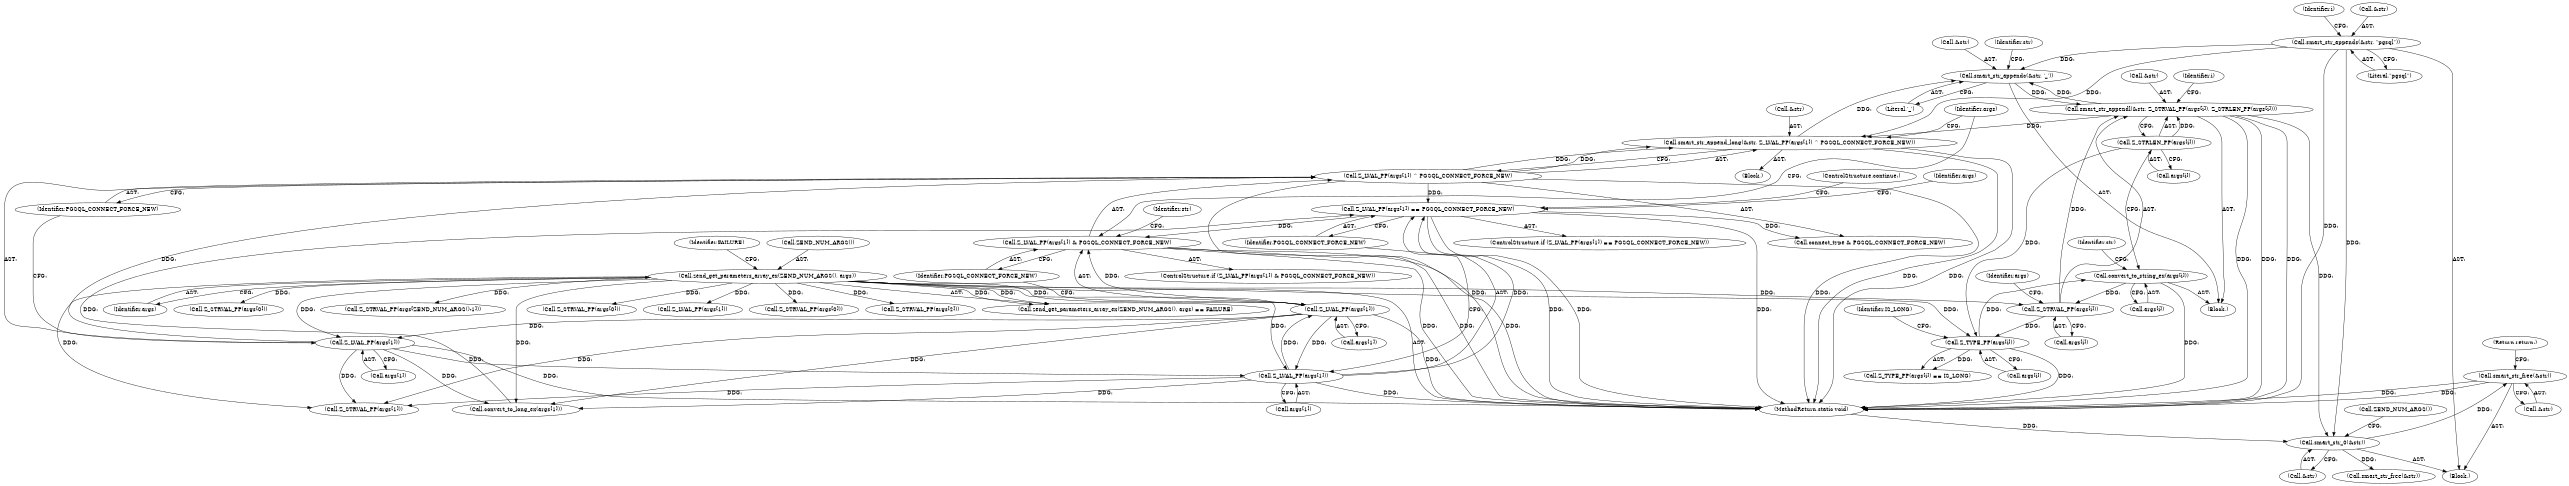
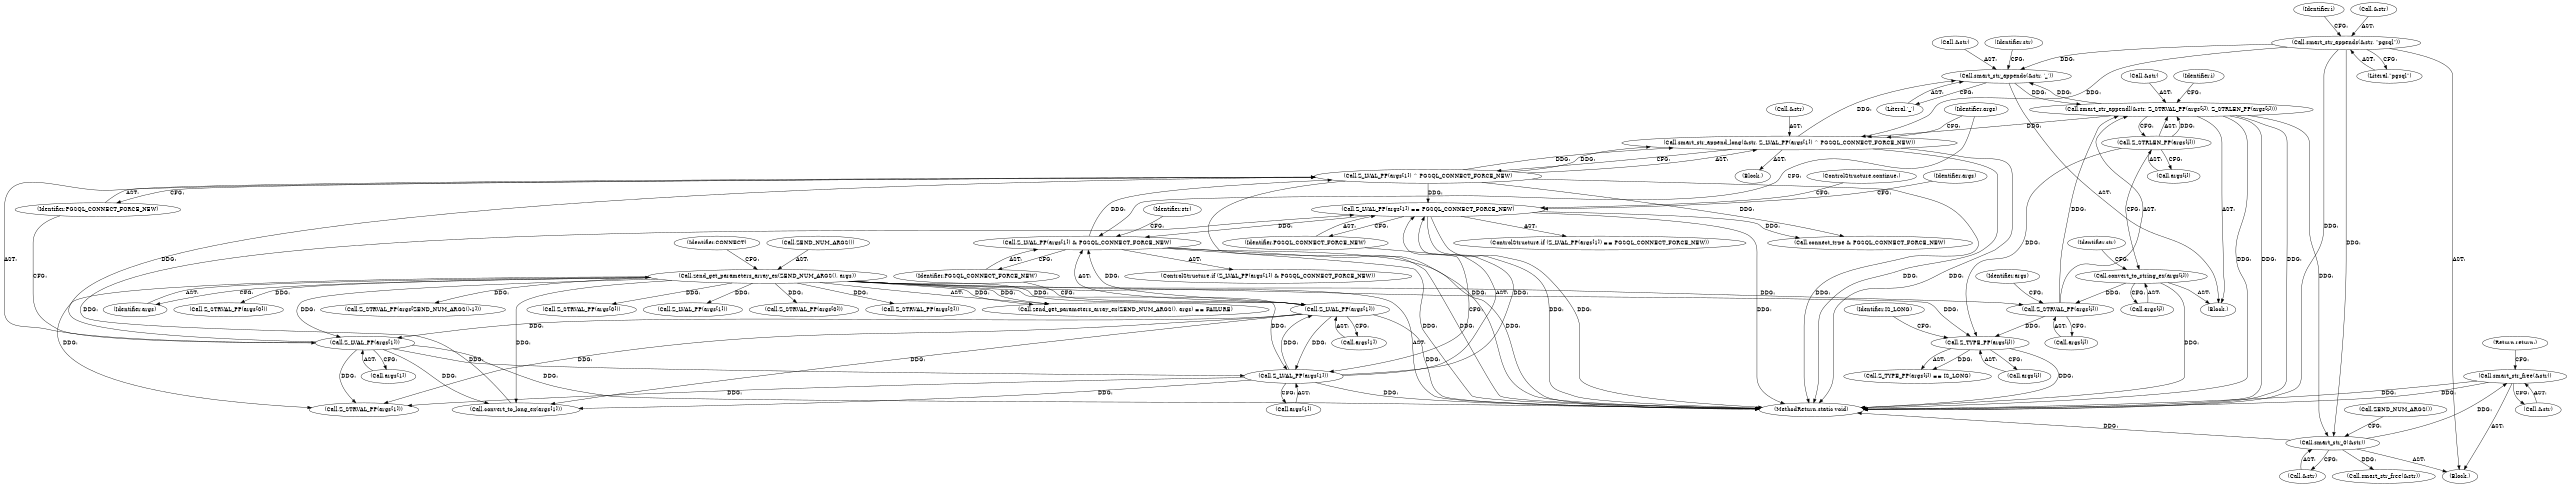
(1119, 210) -> (1119, 210)
(1748, 210) -> (1748, 210)
(717, 243) -> (717, 243)
(2015, 291) -> none
(2067, 432) -> (2076, 427)
